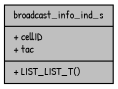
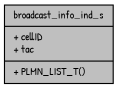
(48, 72) -> (50, 72)
